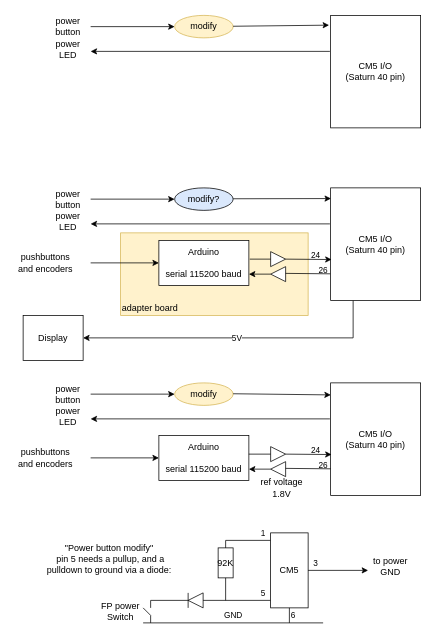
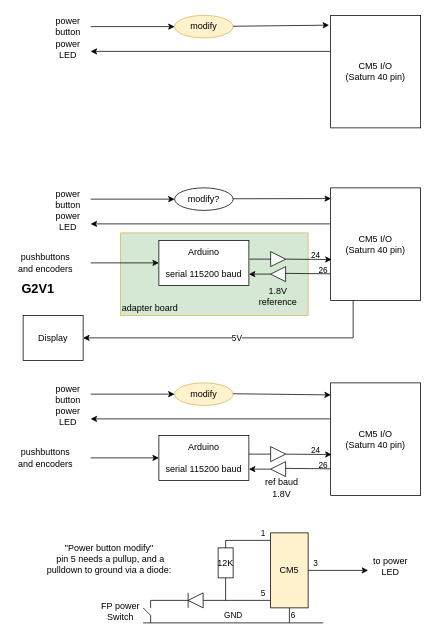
(204, 199) -> (204, 199)
none -> (38, 289)
none -> (278, 297)
(153, 308) -> (153, 308)
(282, 488) -> (282, 488)
(225, 563) -> (225, 563)
(390, 567) -> (390, 567)
(289, 570) -> (289, 570)
